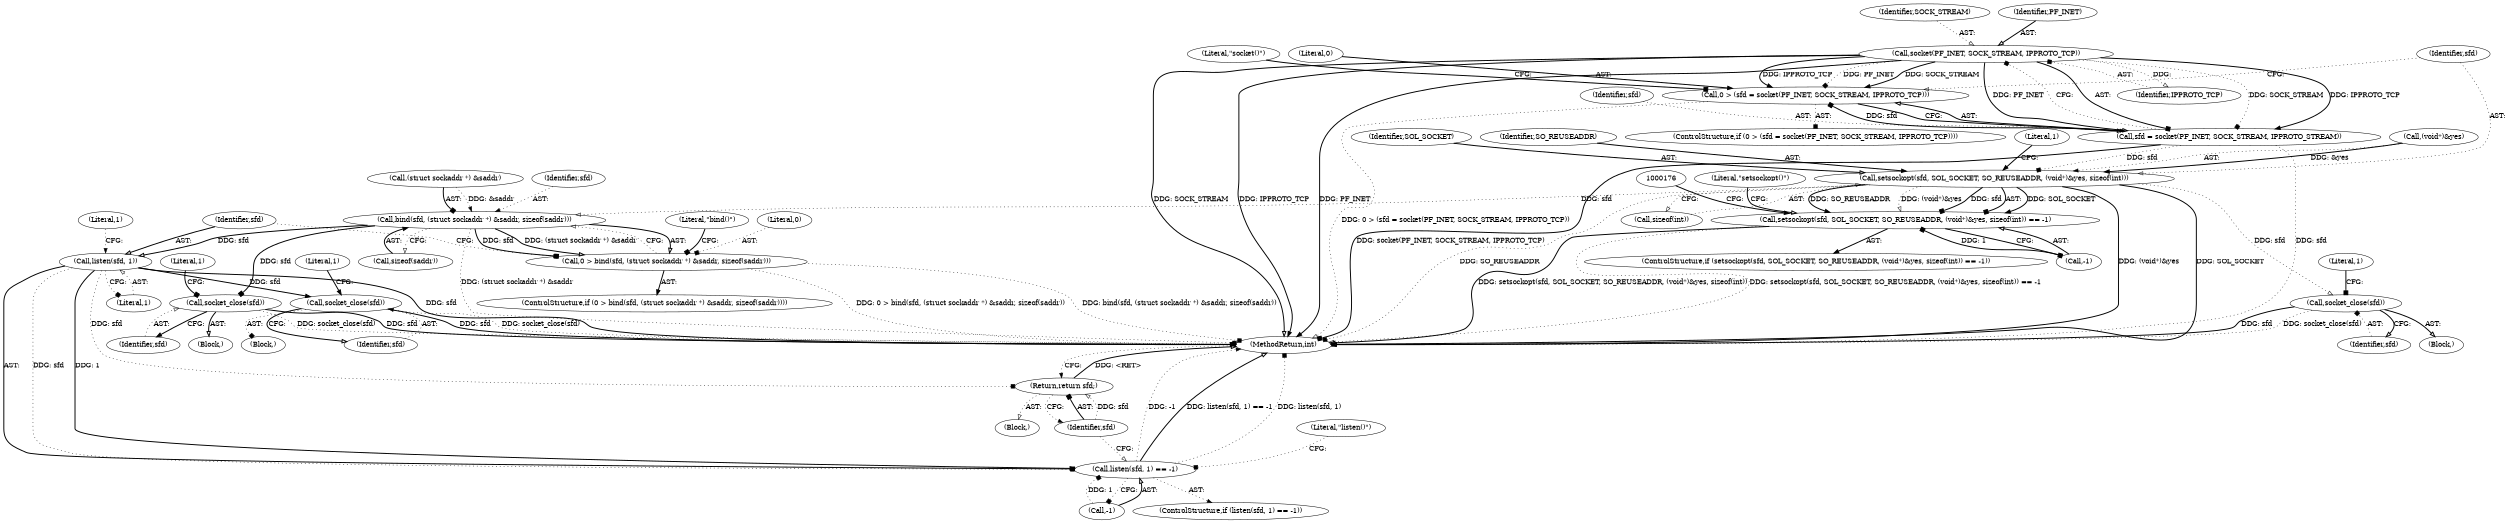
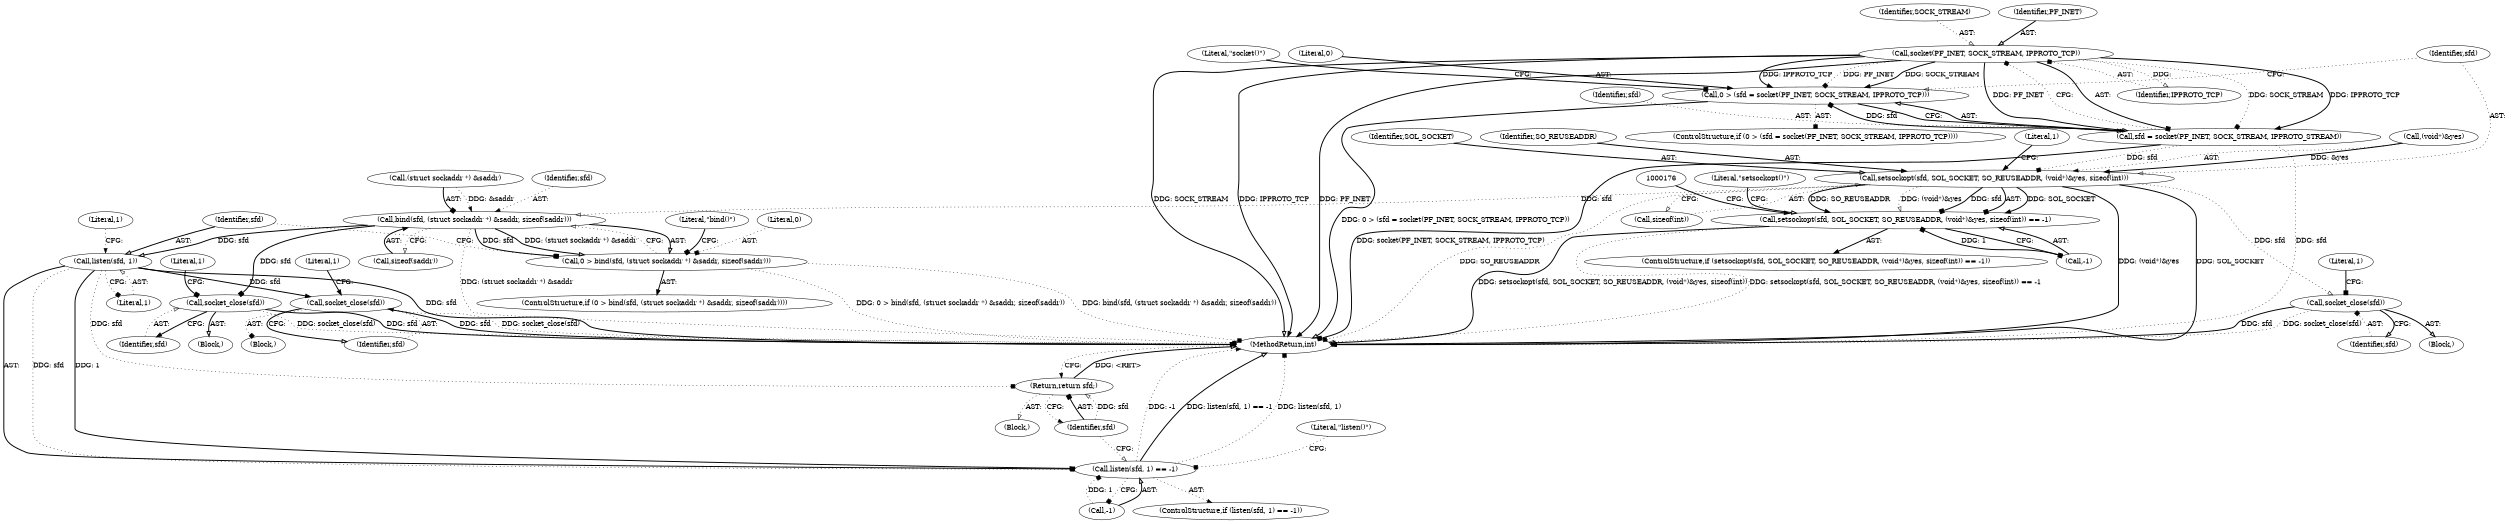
(1401, 121) -> (1401, 121)
